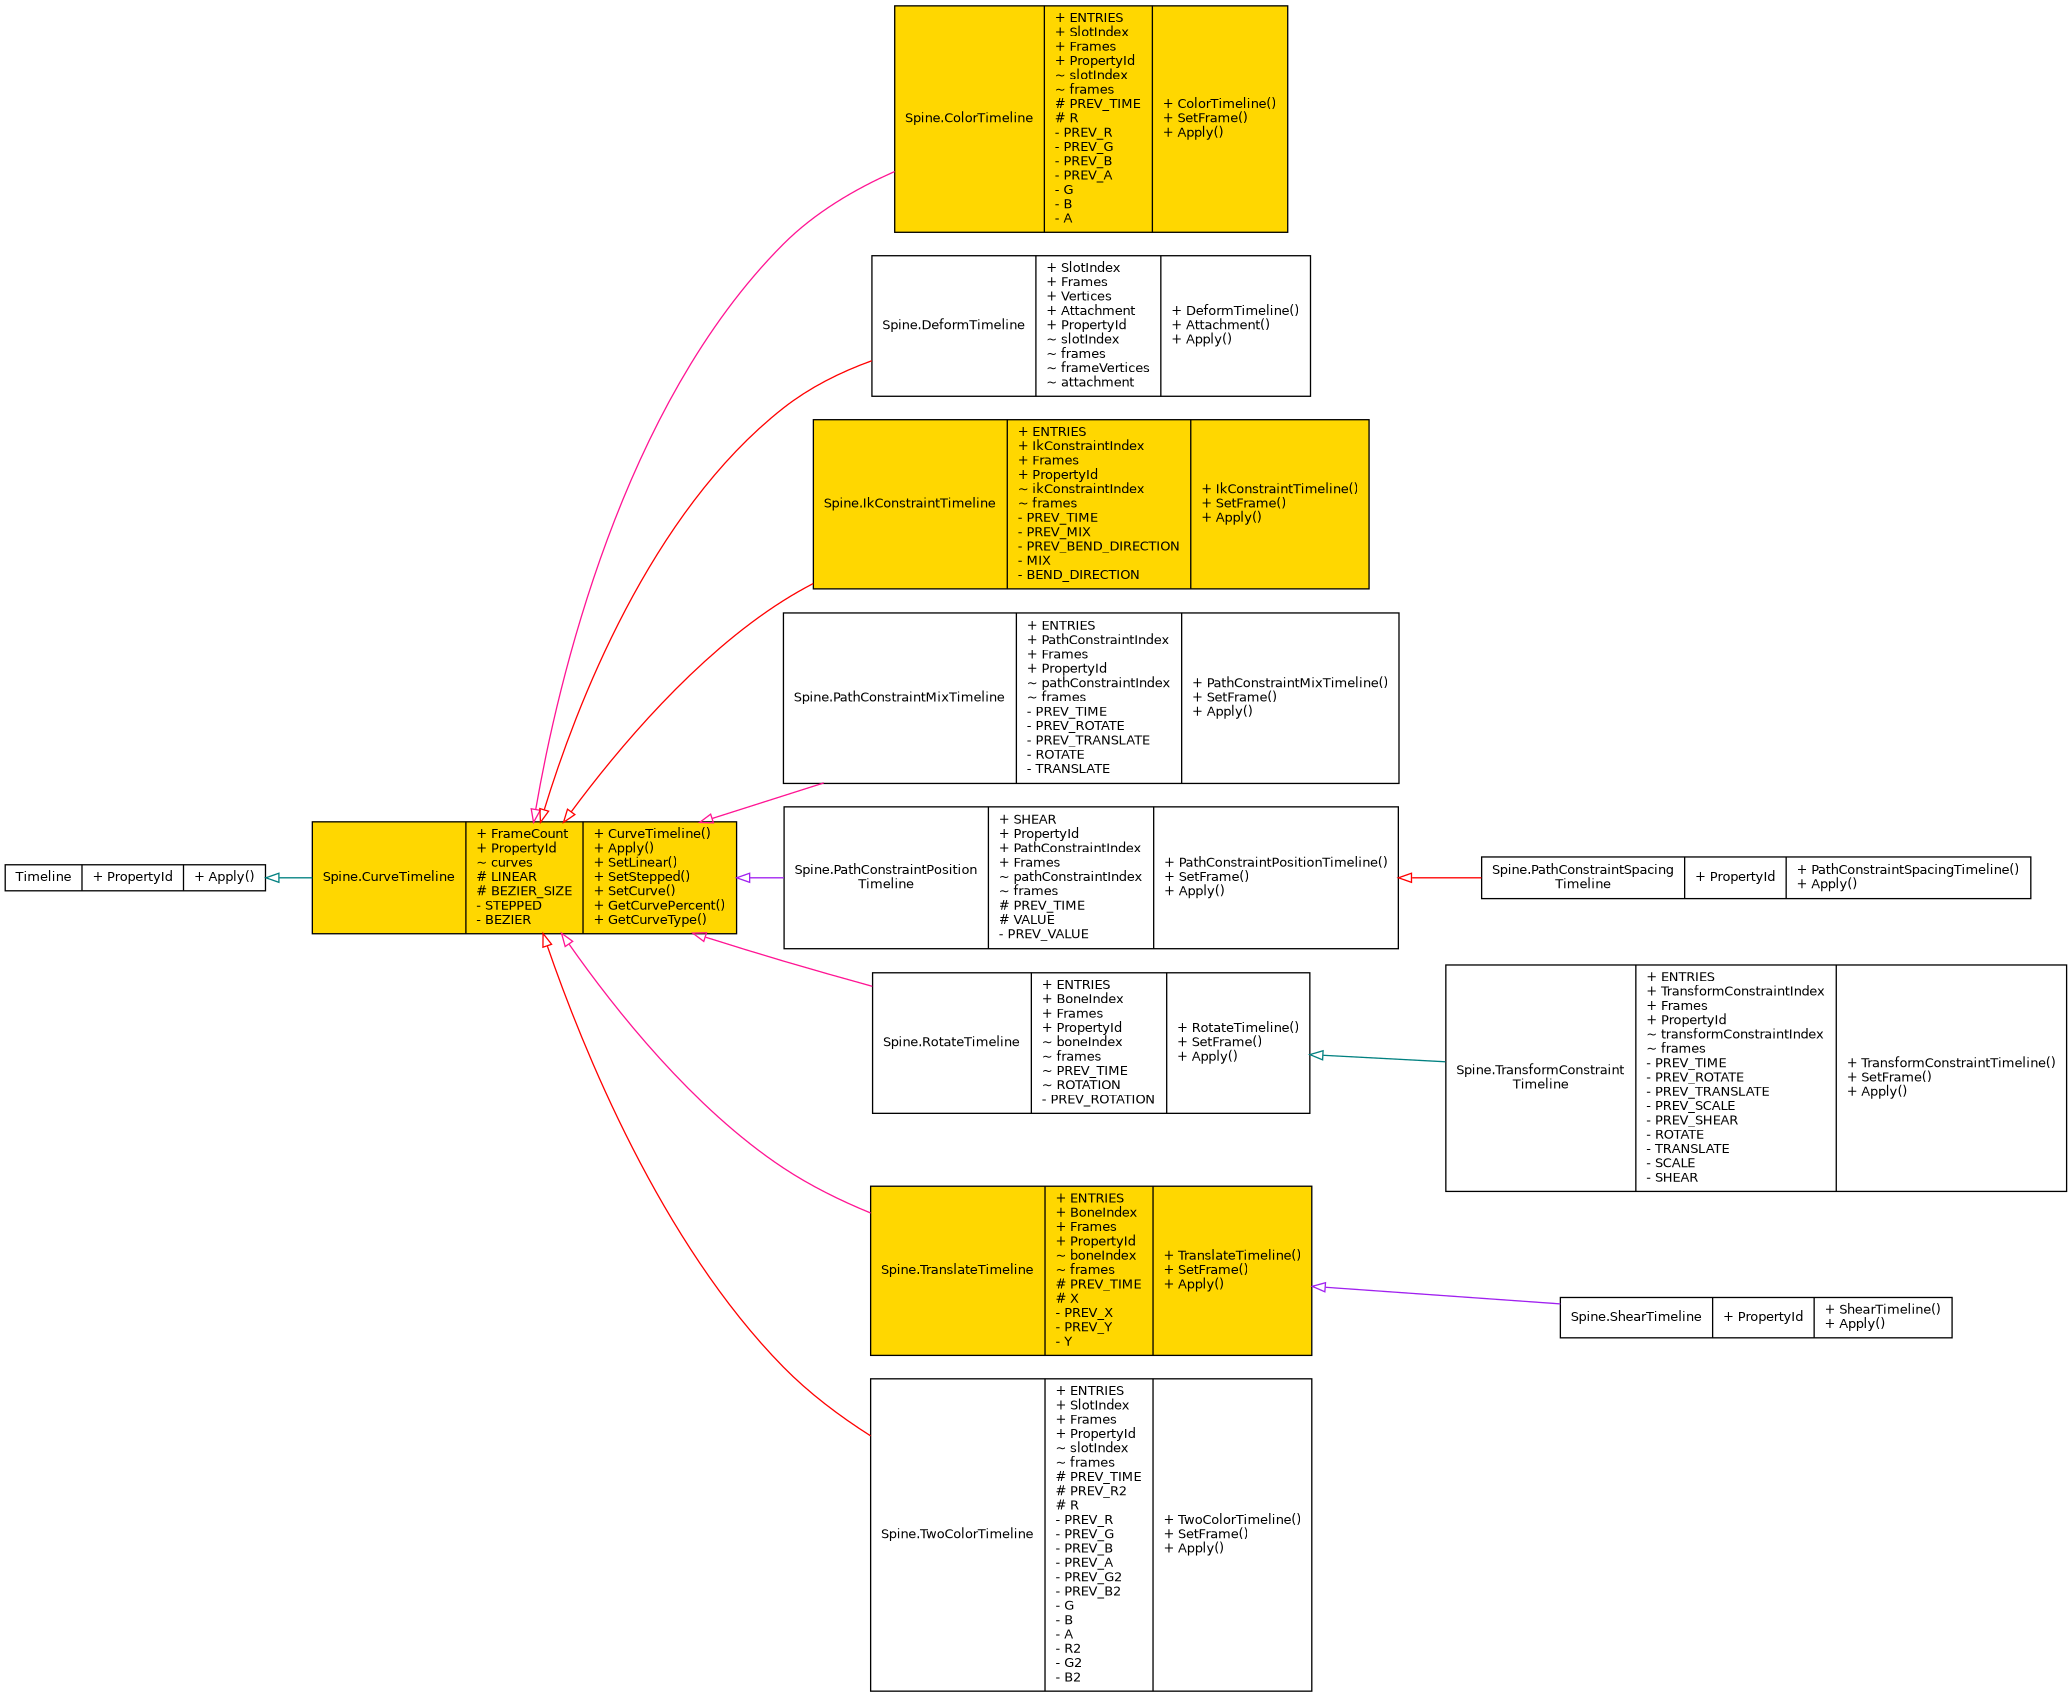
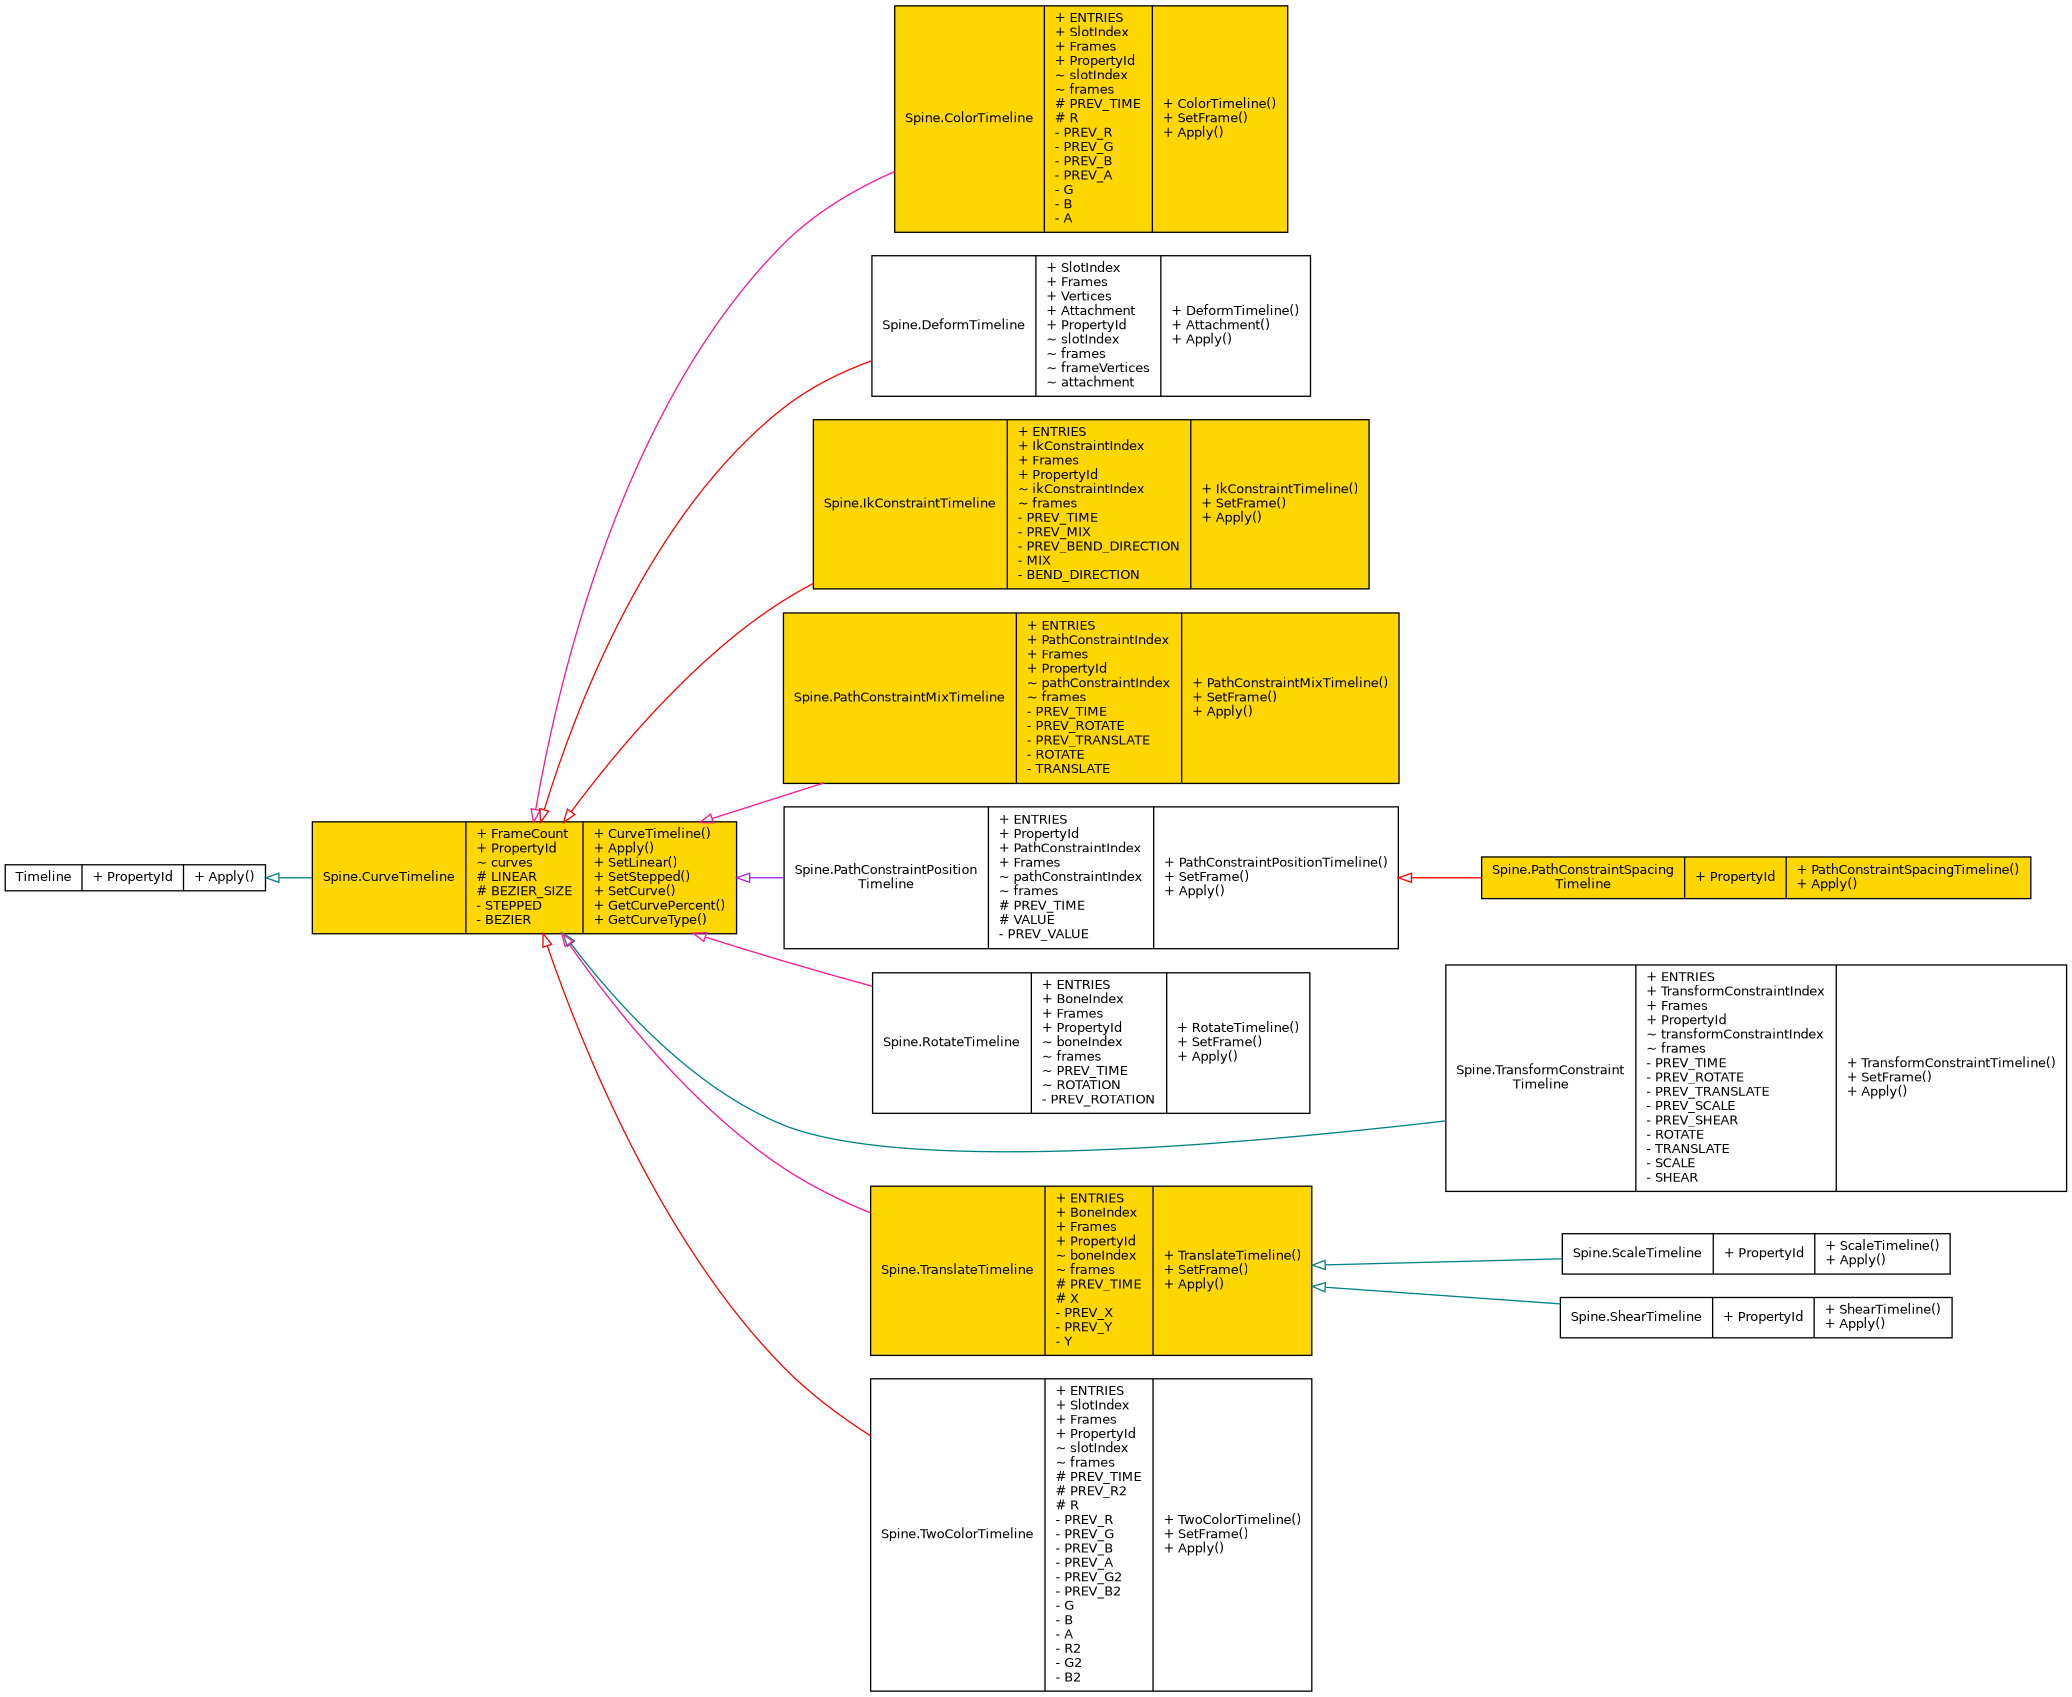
(1091, 698) -> (1091, 698)
(1028, 820) -> (1033, 820)
(1756, 878) -> (1756, 878)
(1384, 1059) -> (973, 1151)
none -> (1756, 1254)
(1443, 1296) -> (1443, 1296)
